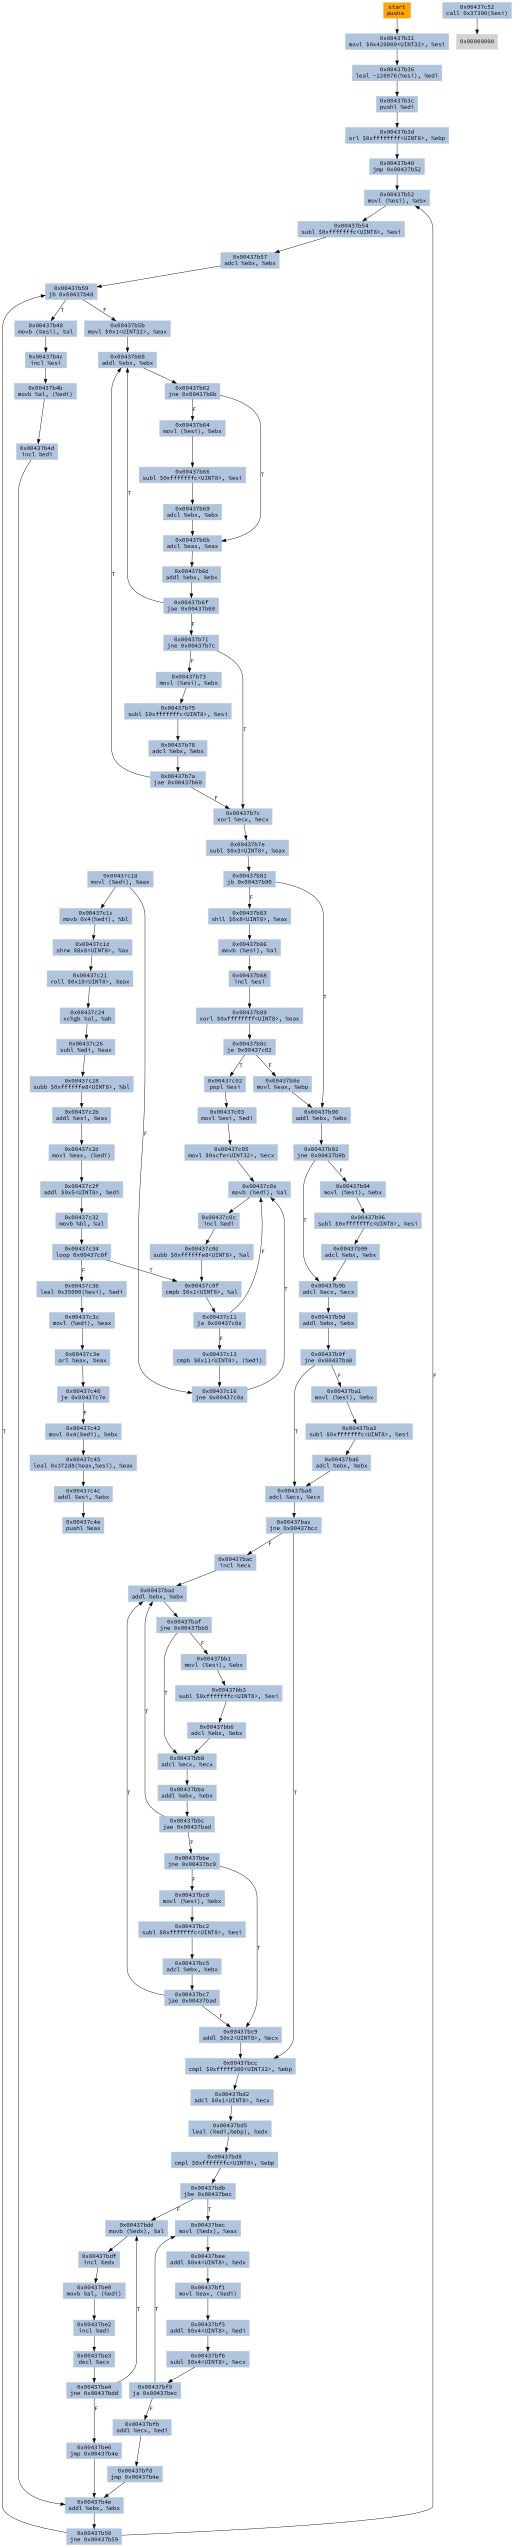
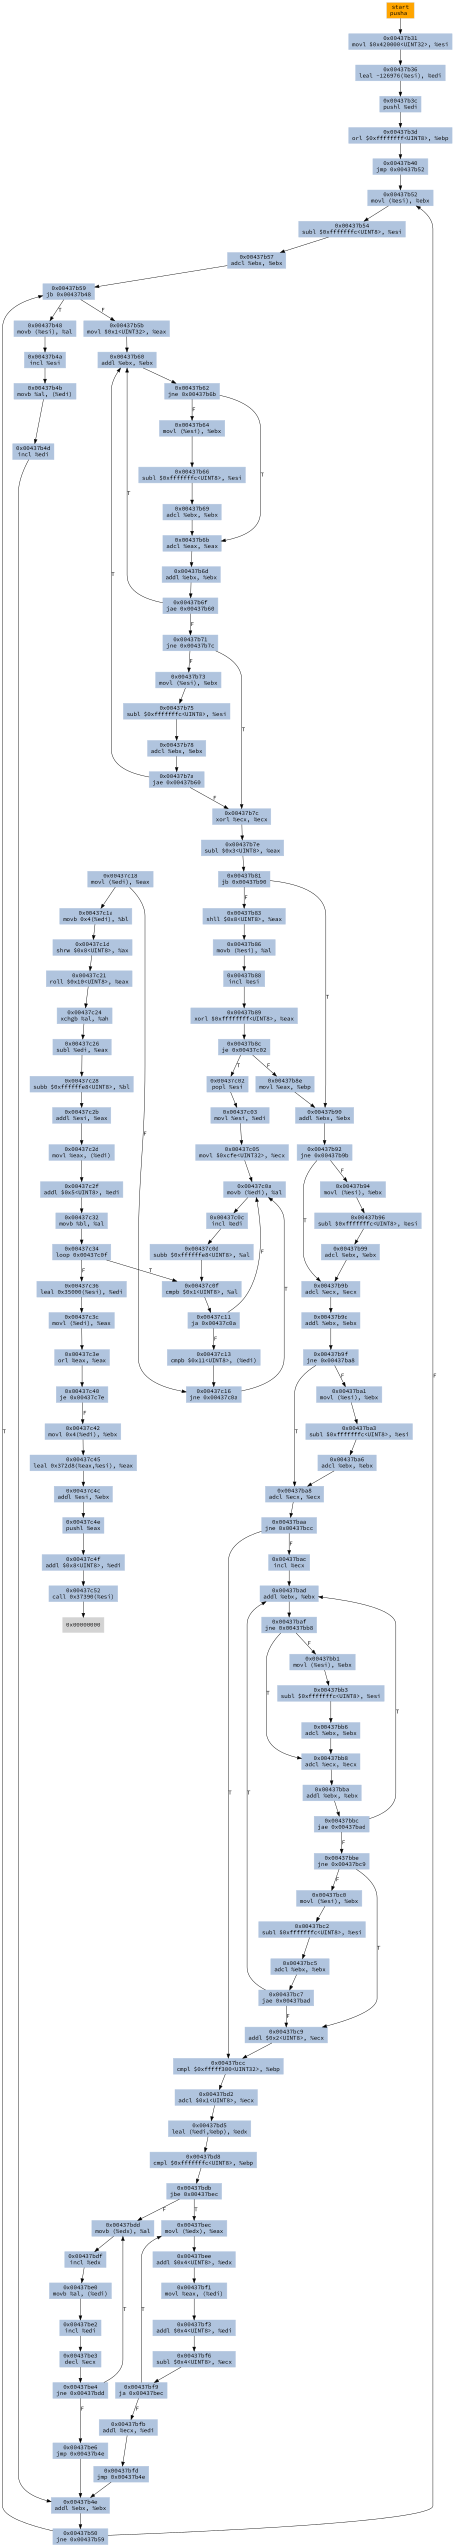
none -> (83, 1562)
